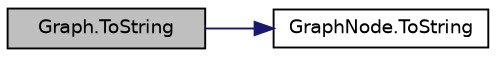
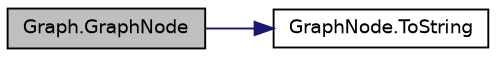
(106, 29) -> (106, 29)
